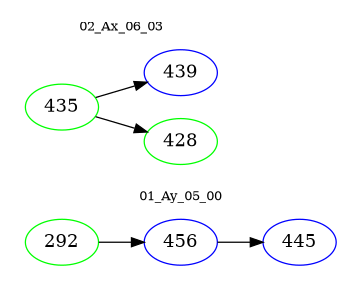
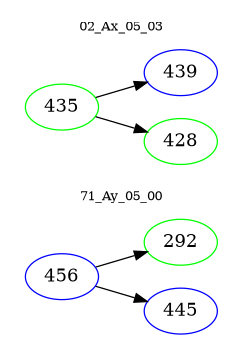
(121, 27) -> (121, 27)
(181, 197) -> (121, 197)
(115, 242) -> (115, 261)
